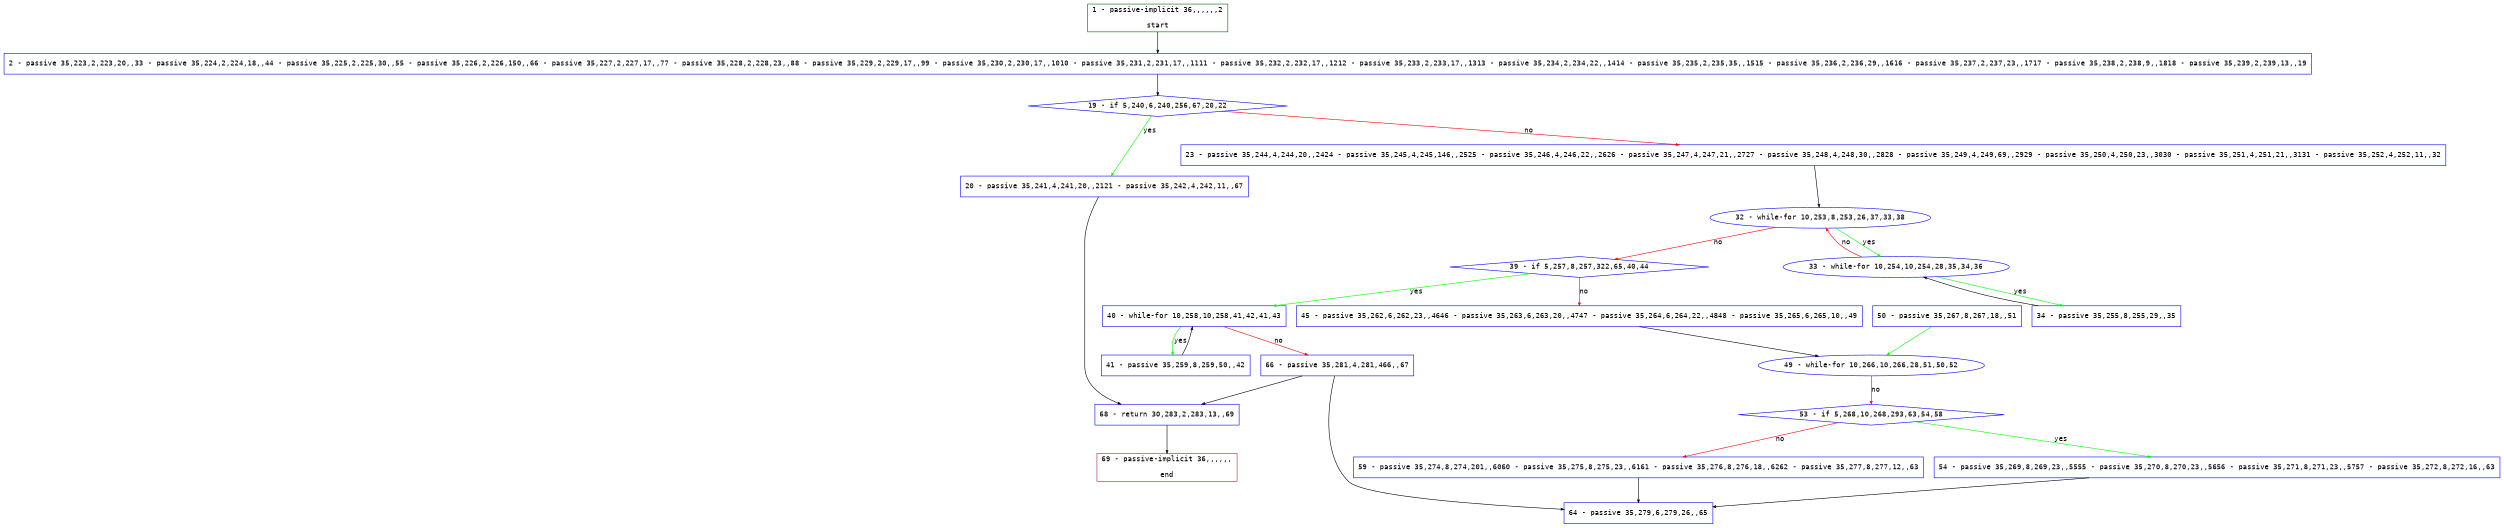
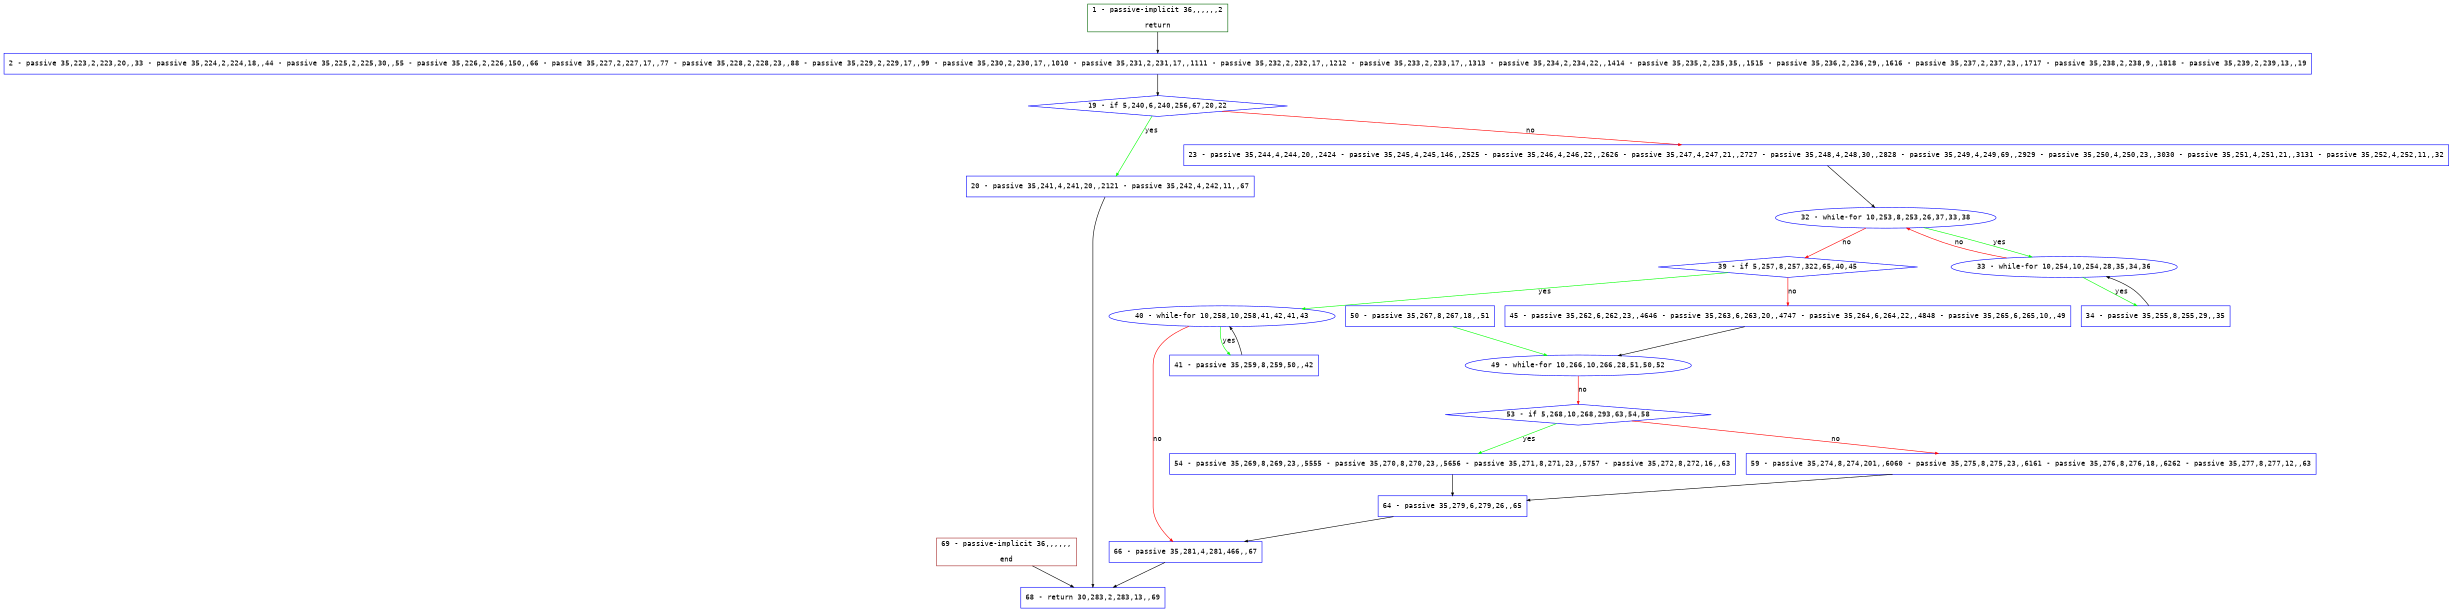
(1158, 18) -> (1158, 18)
(1579, 267) -> (1788, 267)
(1194, 316) -> (1222, 316)
(1167, 438) -> (1052, 576)
(1399, 495) -> (1321, 529)
